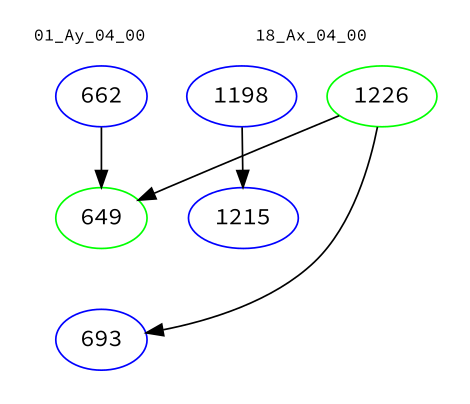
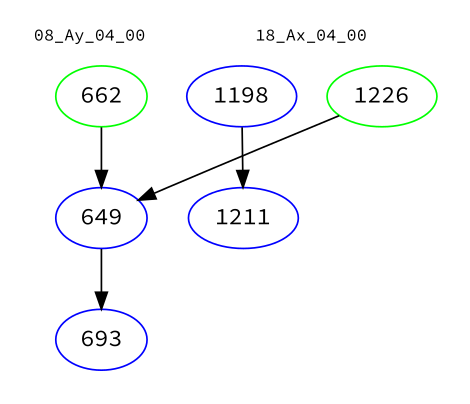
(90, 36) -> (90, 36)
(101, 96) -> (101, 96)
(101, 218) -> (101, 218)
(243, 218) -> (243, 218)
(302, 272) -> (101, 271)
